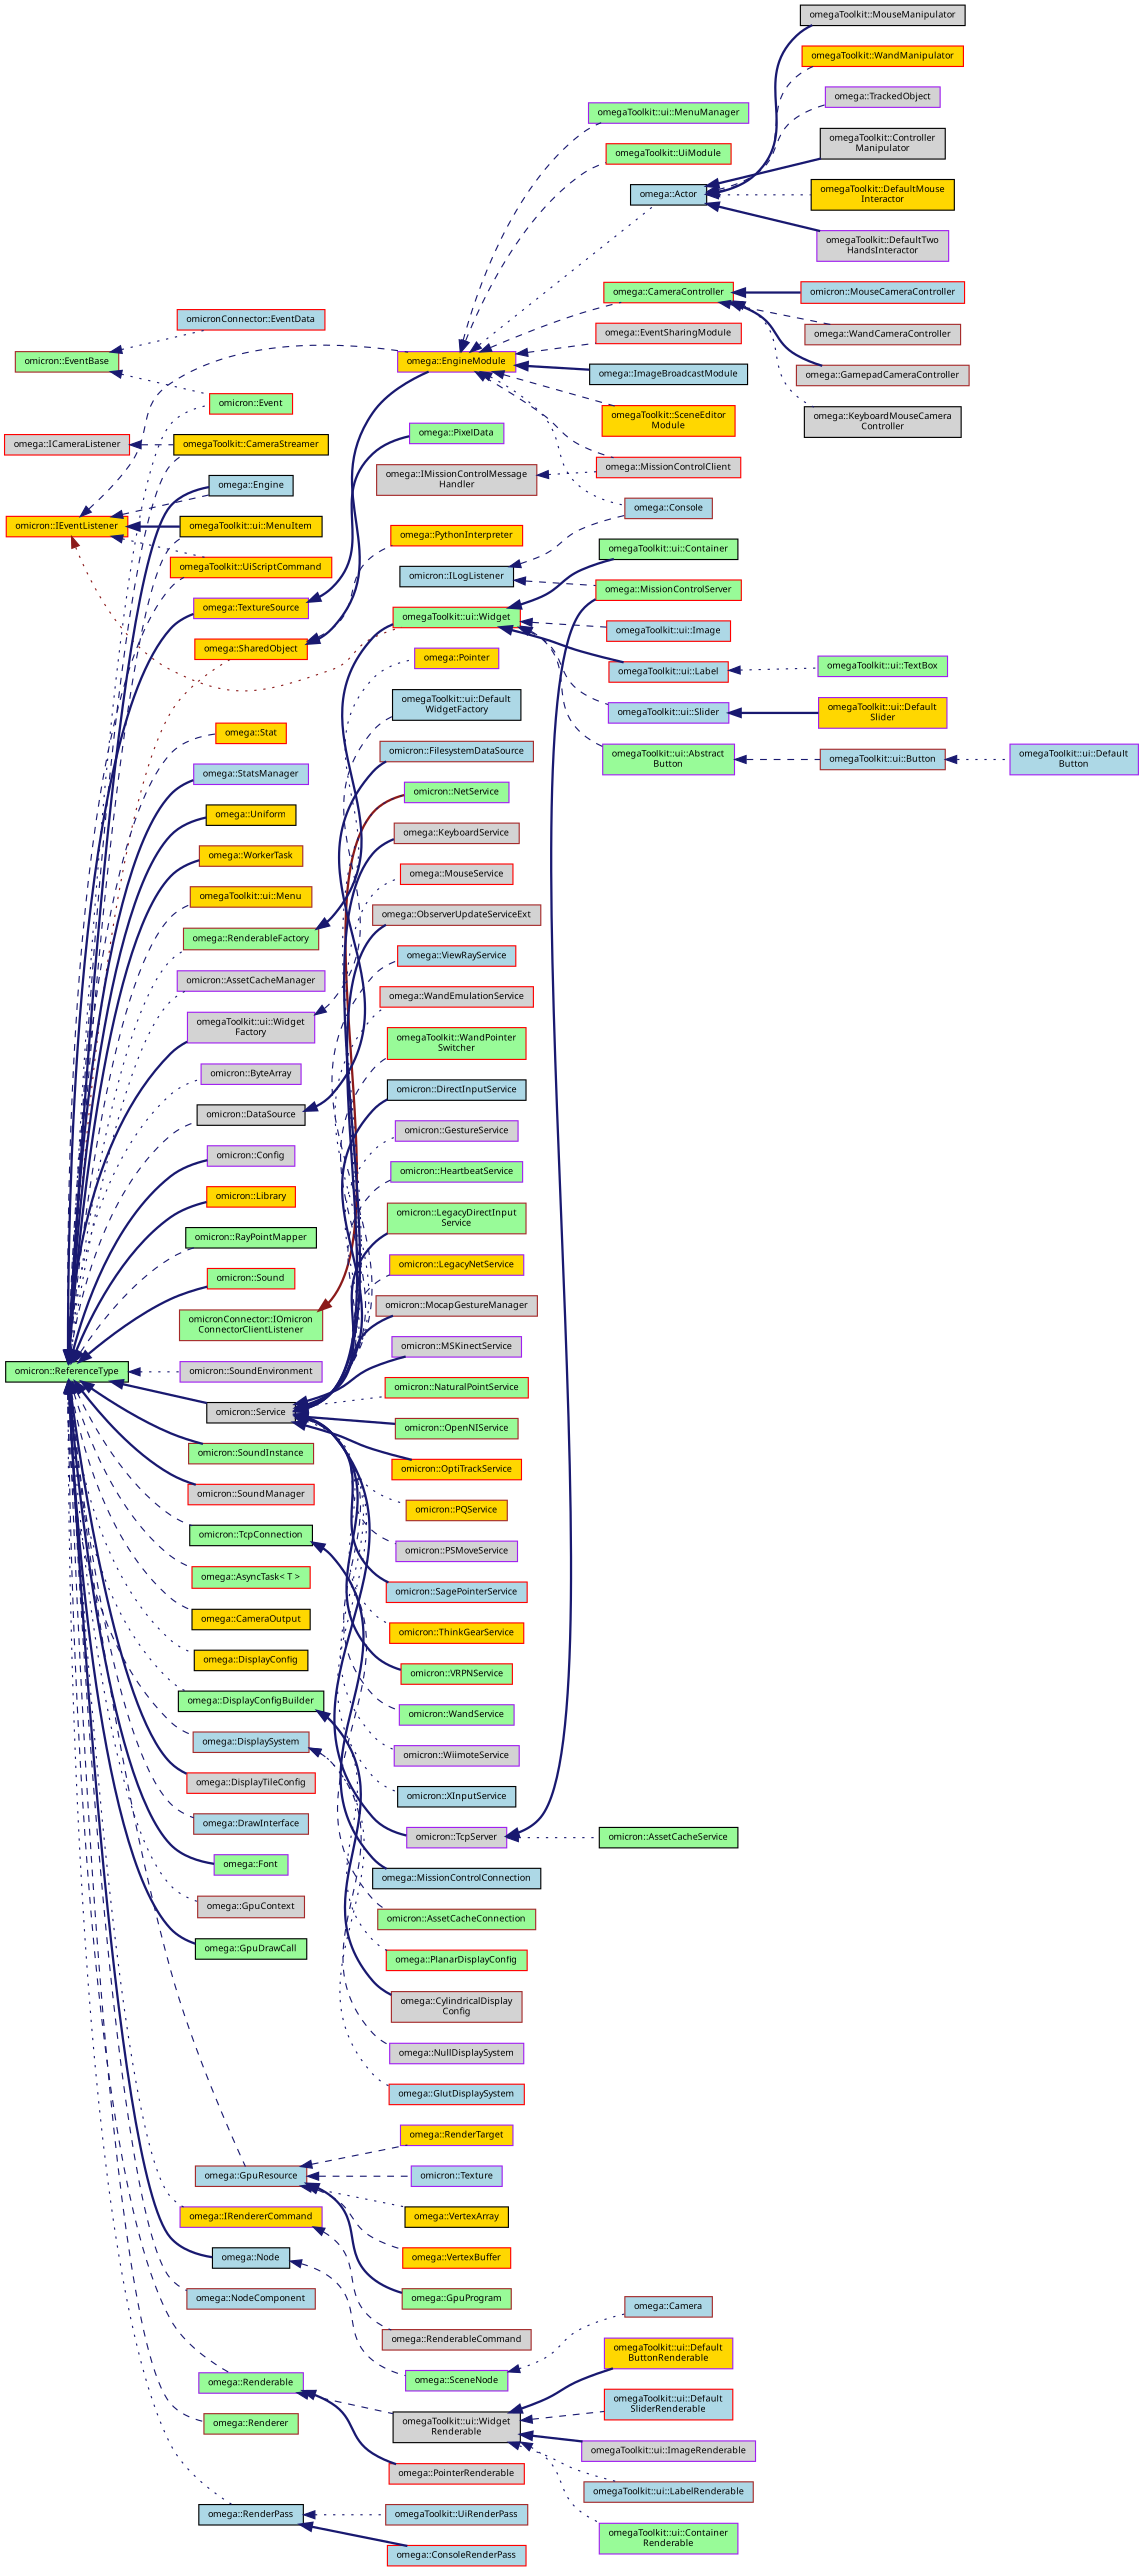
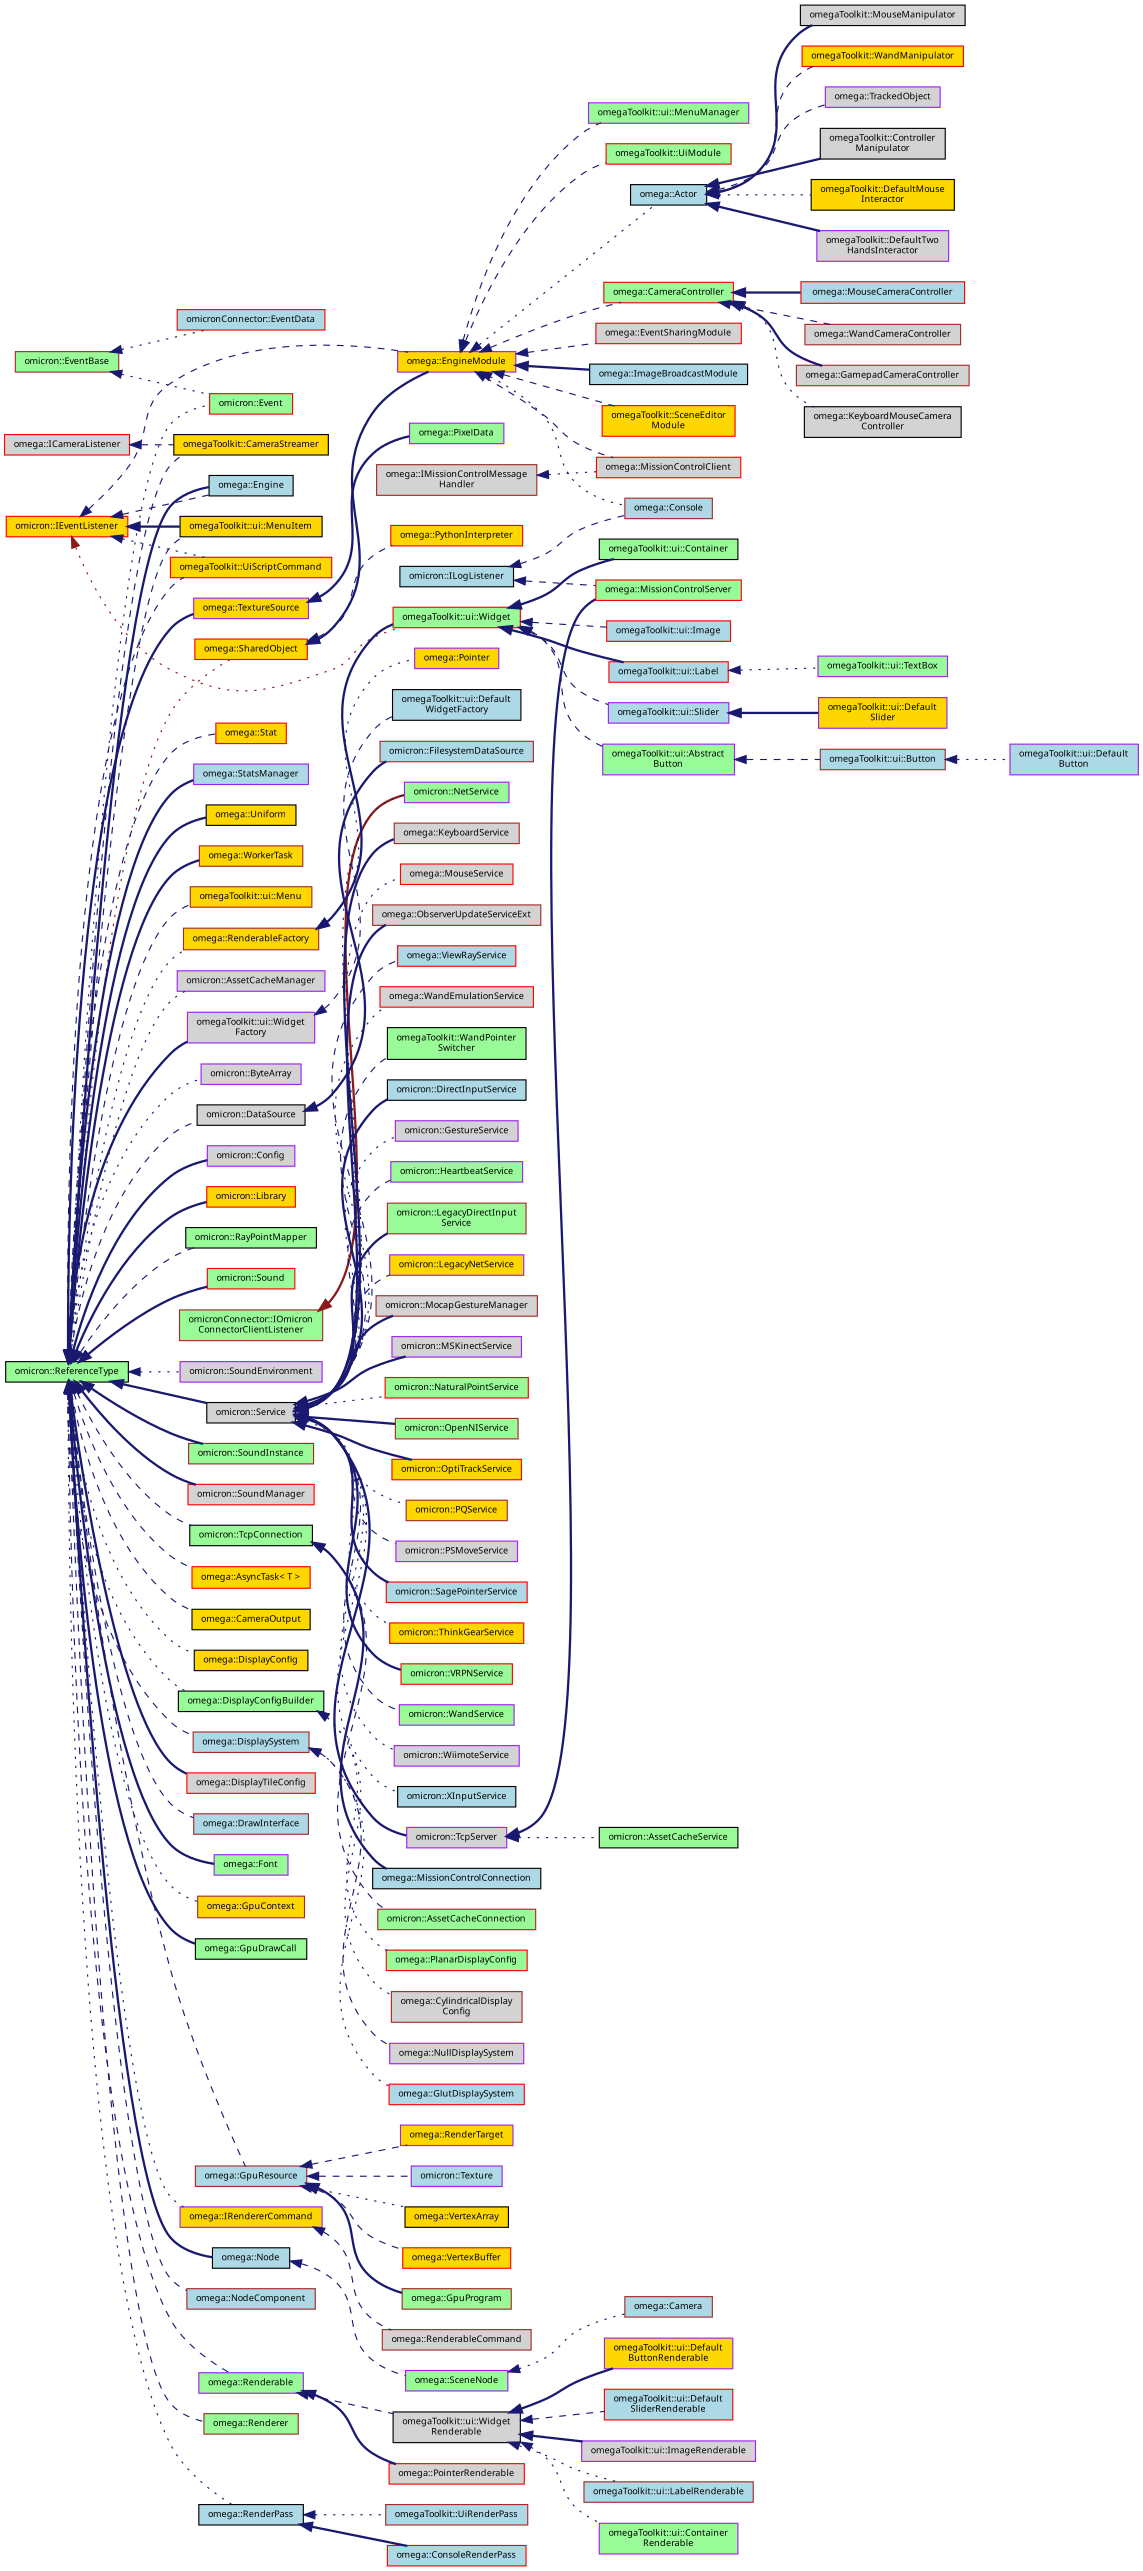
(883, 293) -> (883, 293)
(251, 939) -> (251, 939)
(457, 1044) -> (457, 1044)
(251, 1577) -> (251, 1577)
(351, 1860) -> (351, 1860)
(251, 1907) -> (251, 1907)
